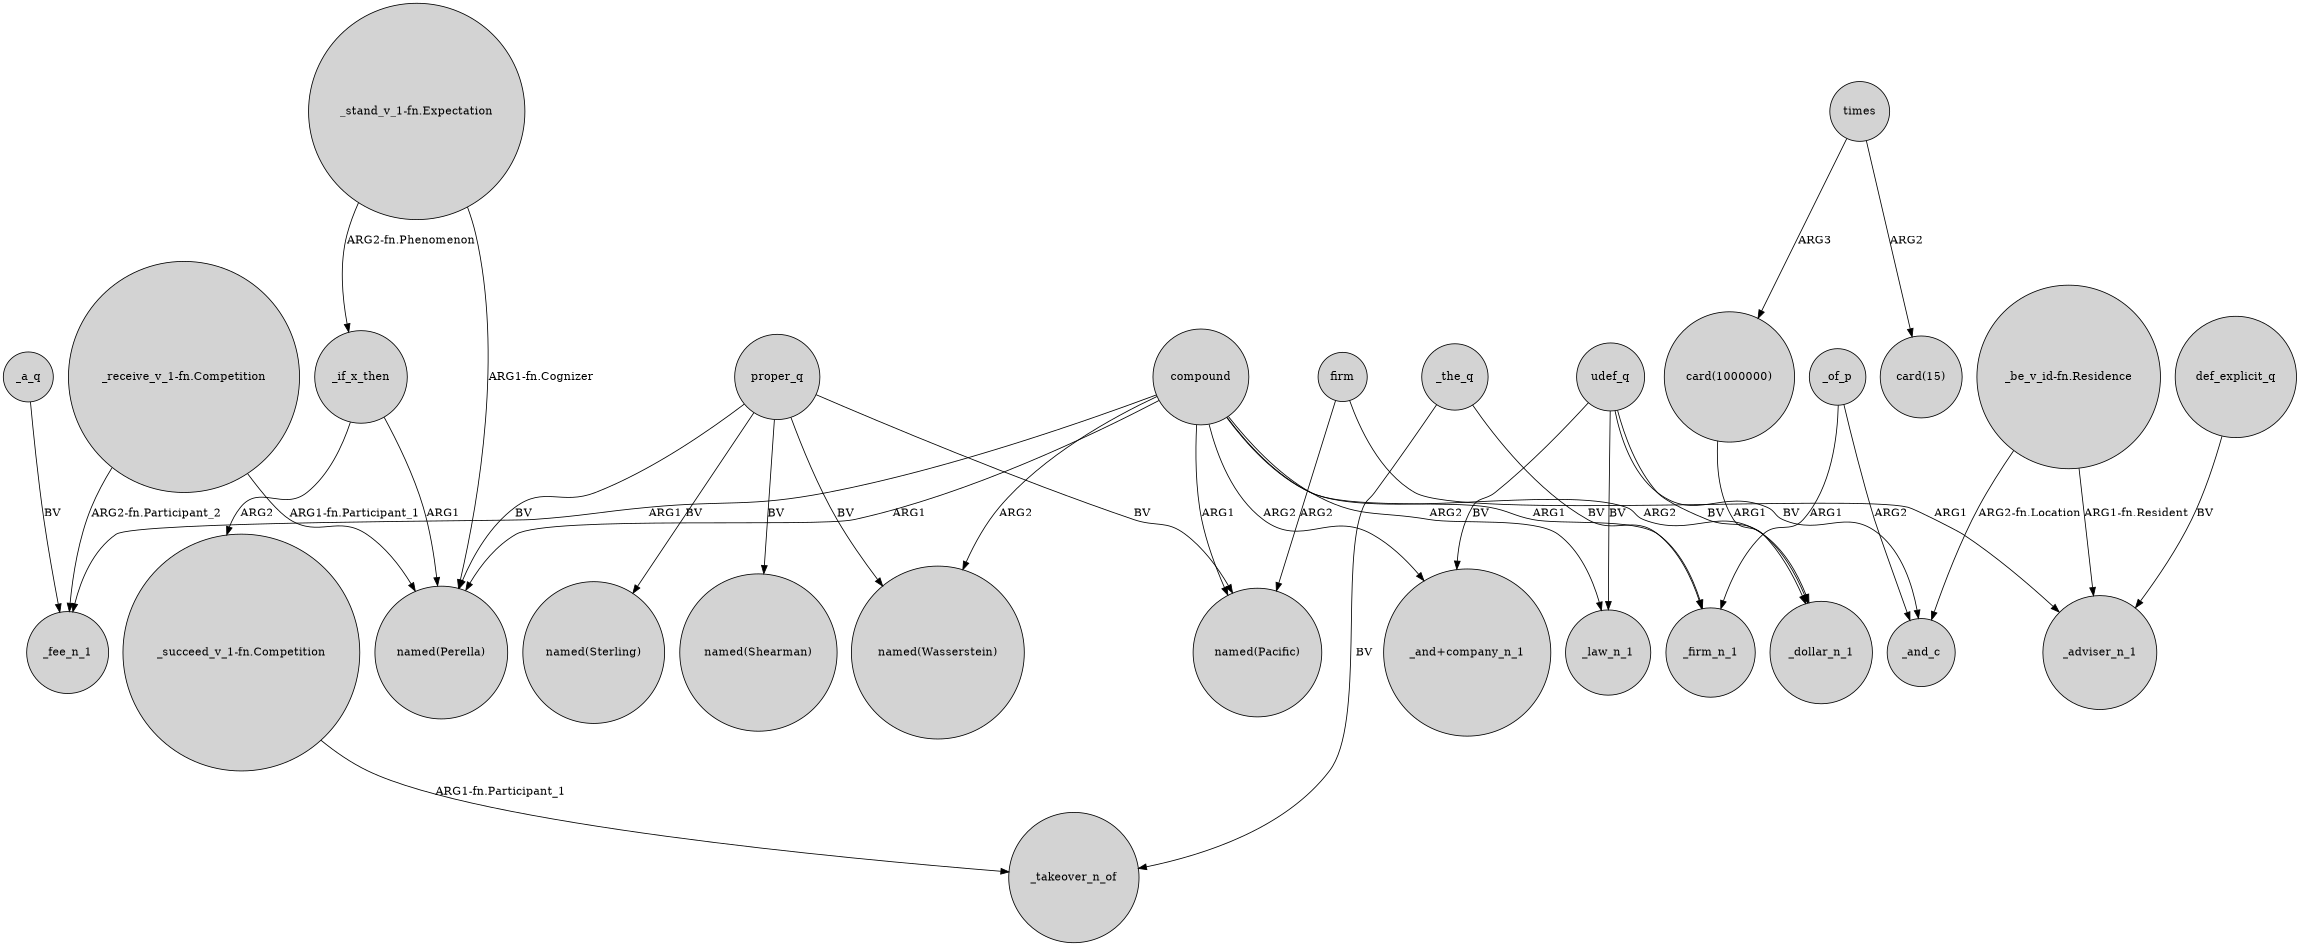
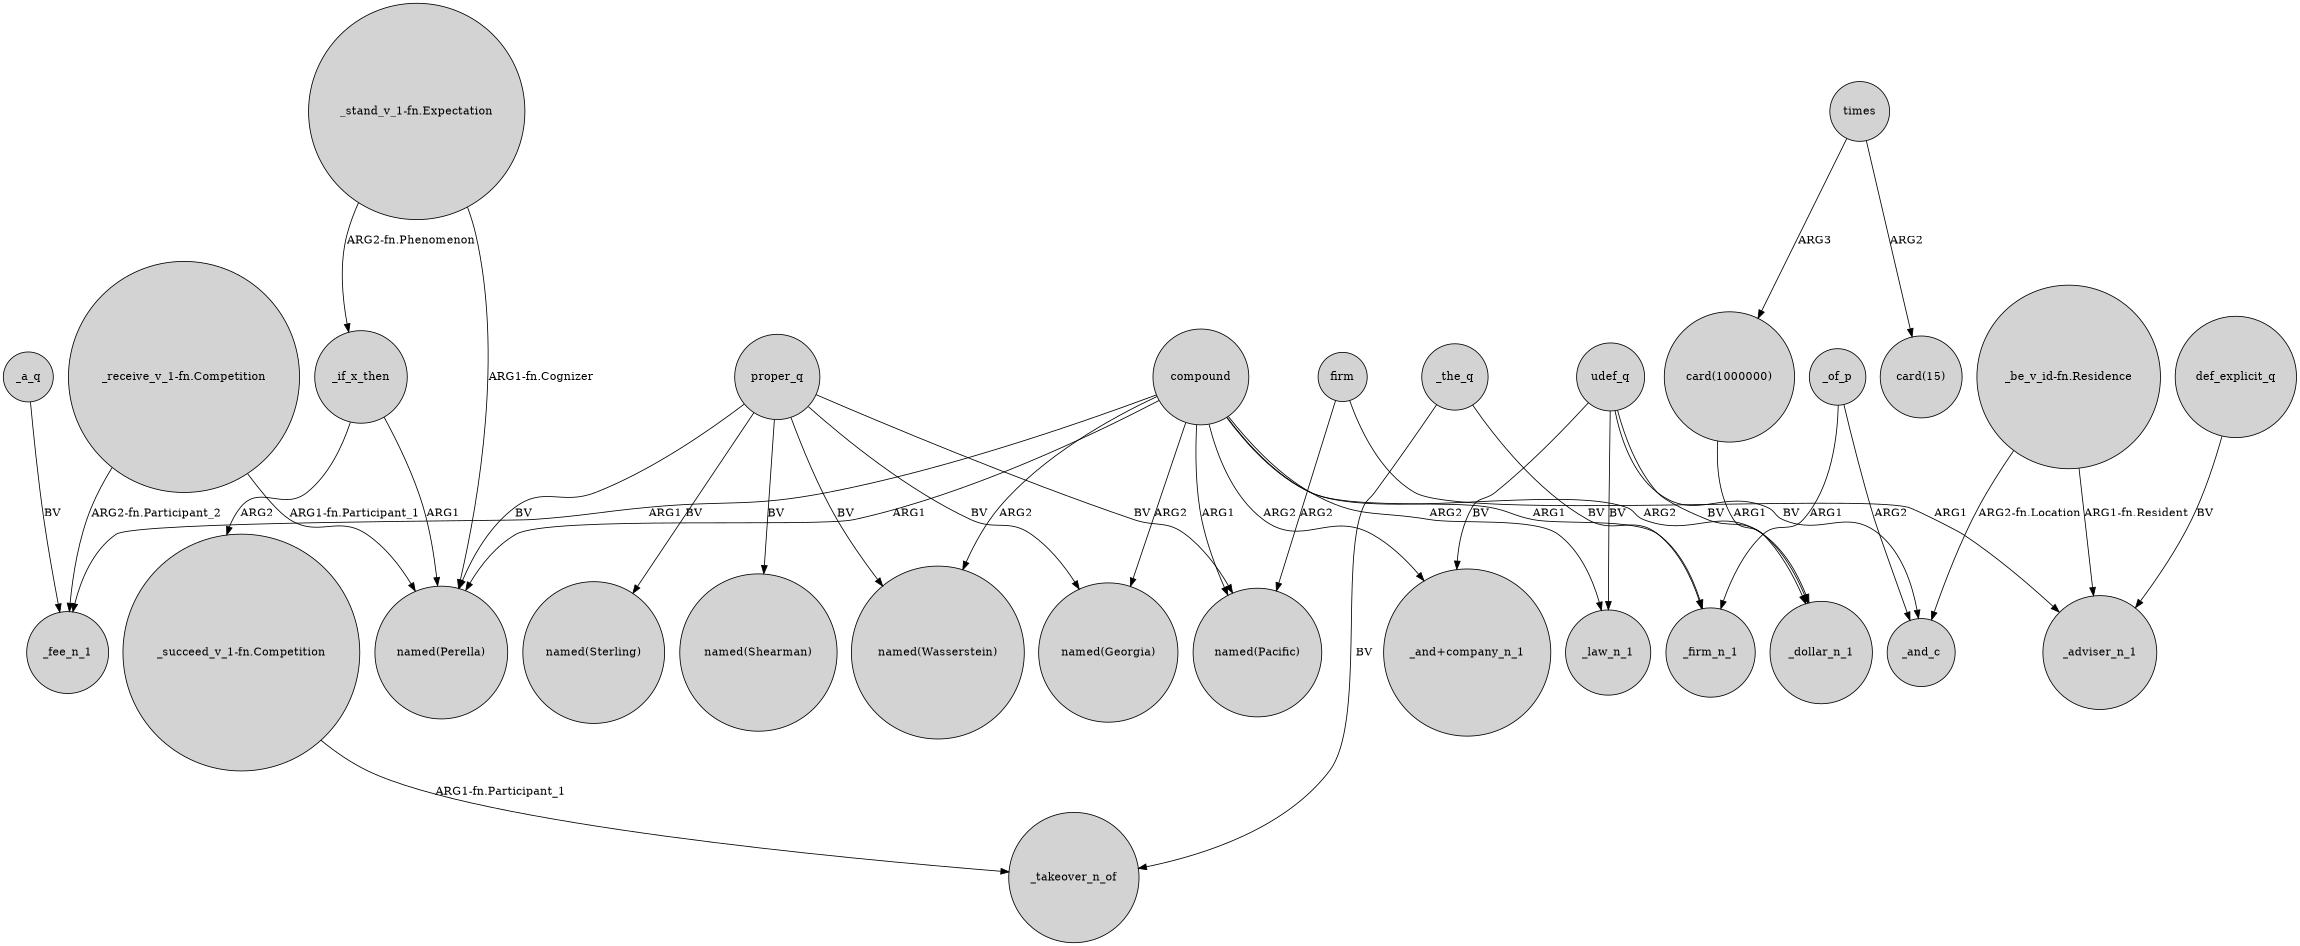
none -> (1108, 653)
